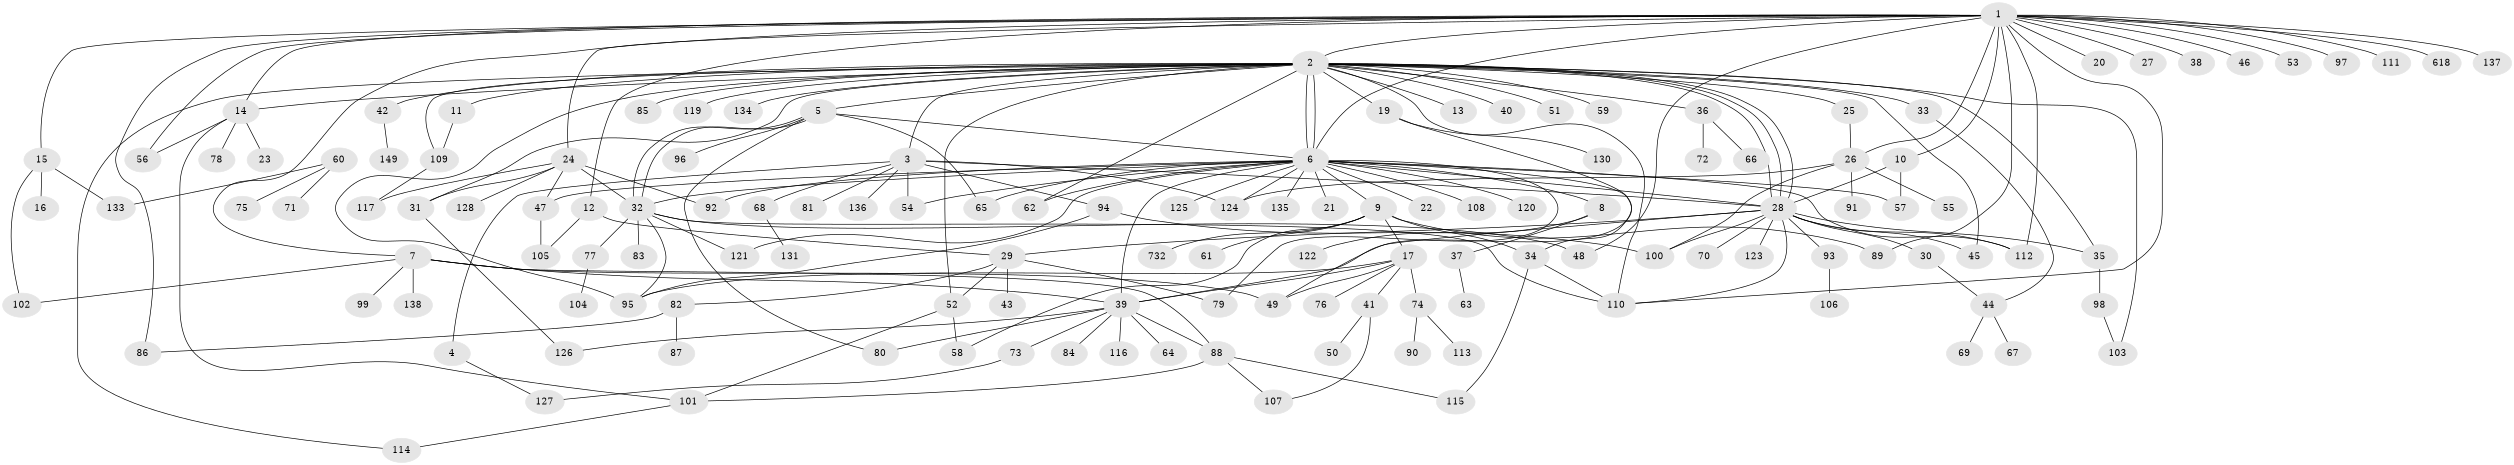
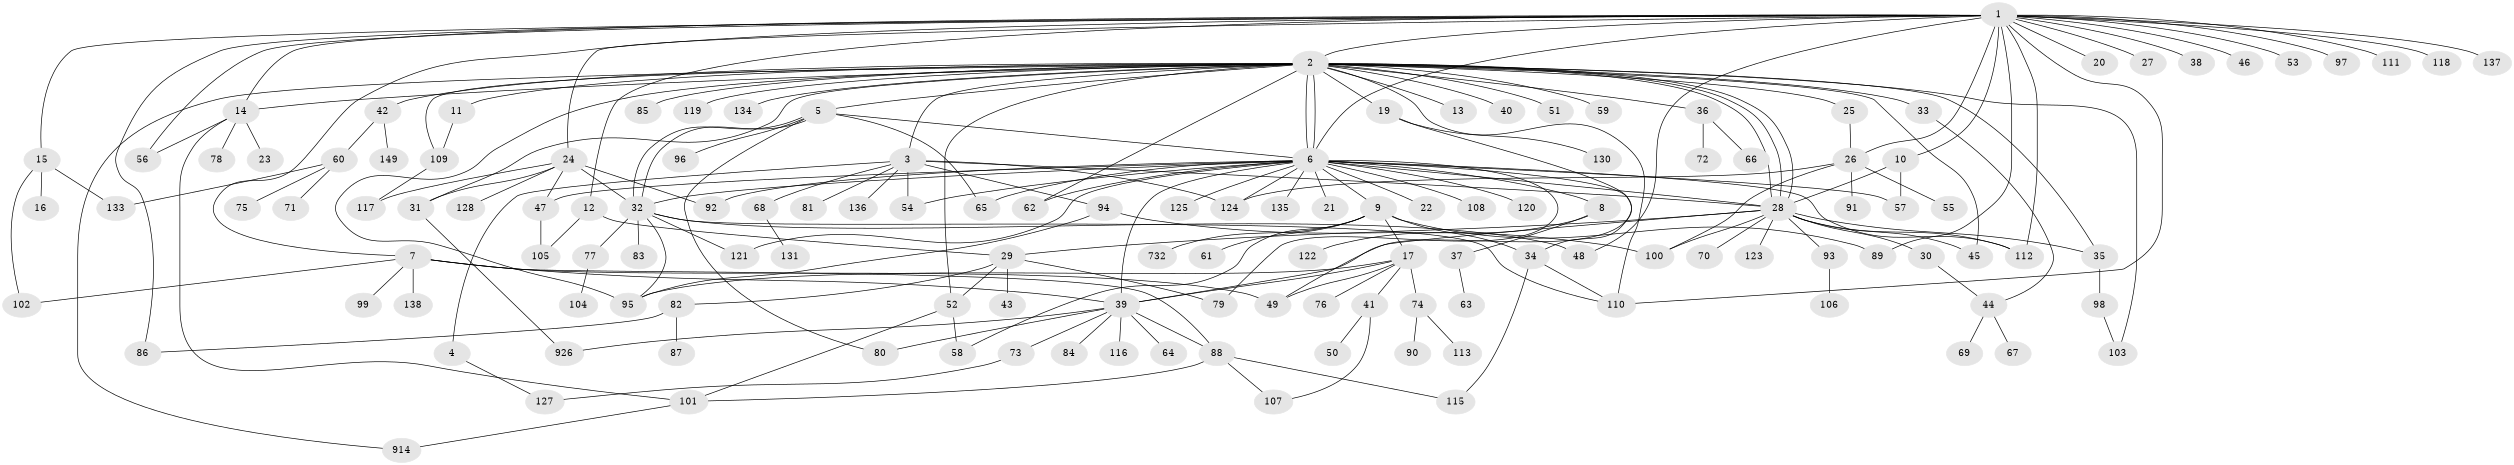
(2442, 63) -> (2442, 63)
none -> (361, 136)
(1735, 289) -> none
(564, 354) -> (564, 354)
(402, 450) -> (402, 450)
